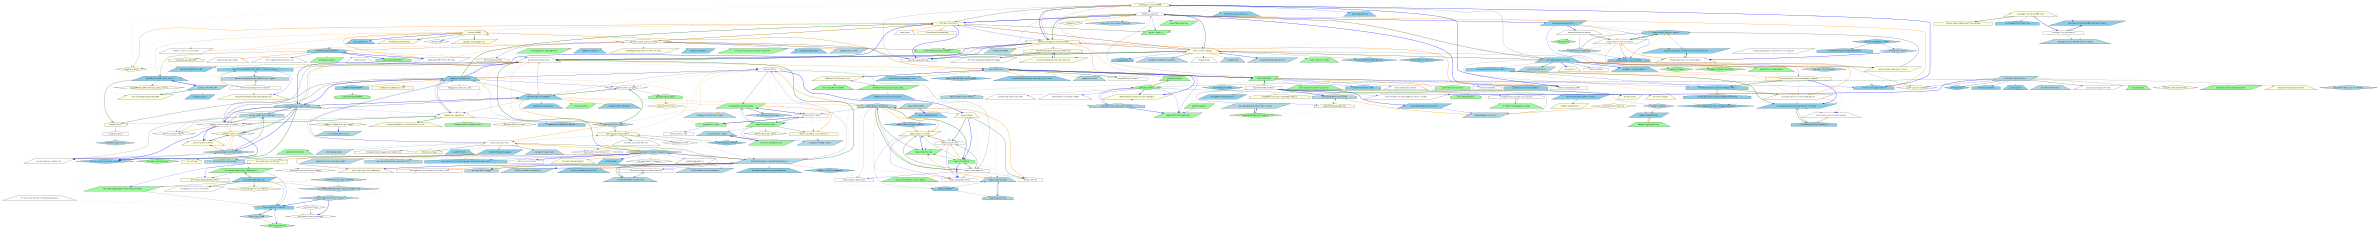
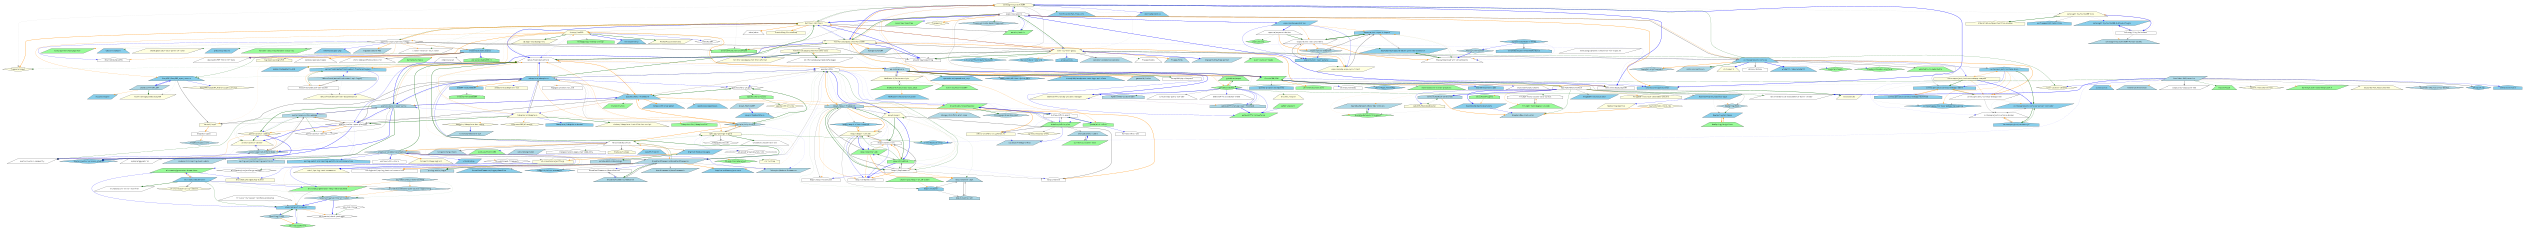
none -> (591, 42)
